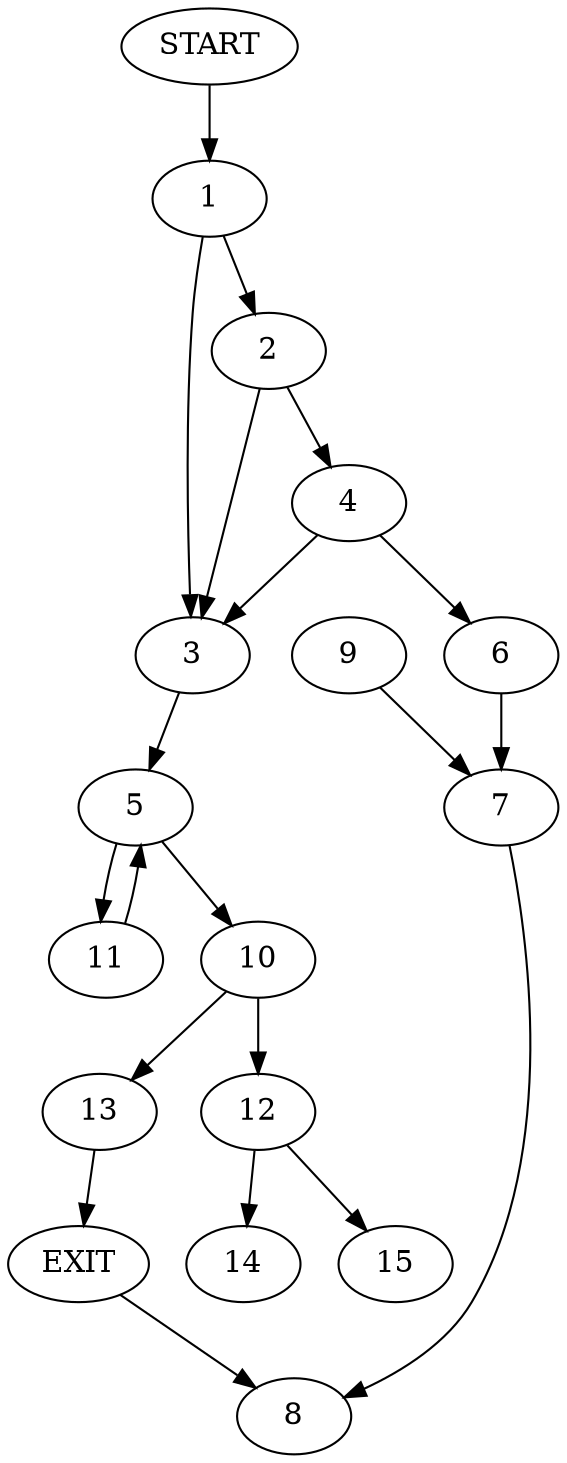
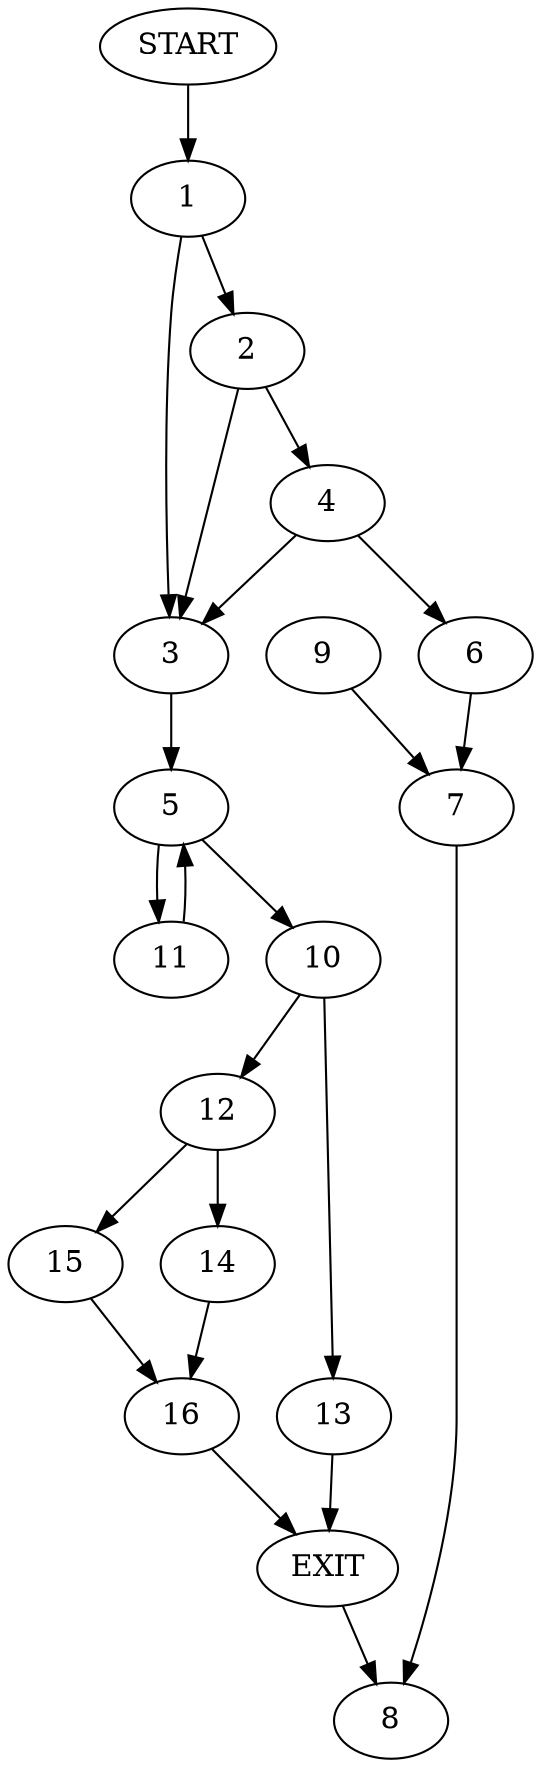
none -> (182, 1416)
